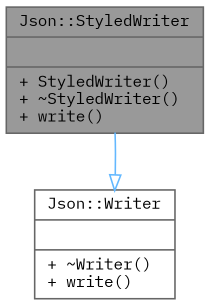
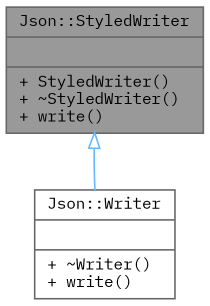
(115, 154) -> (94, 170)
